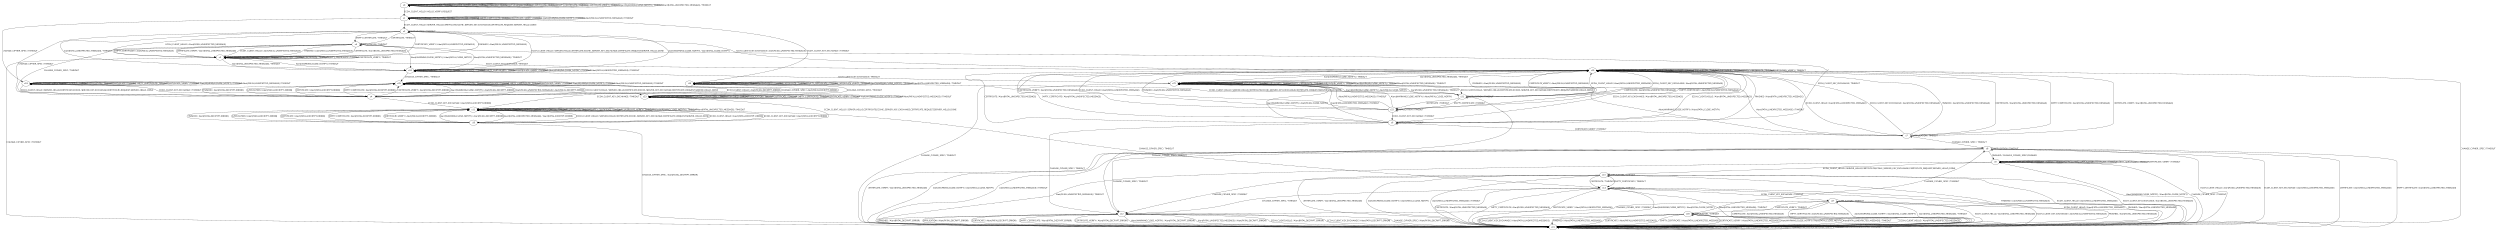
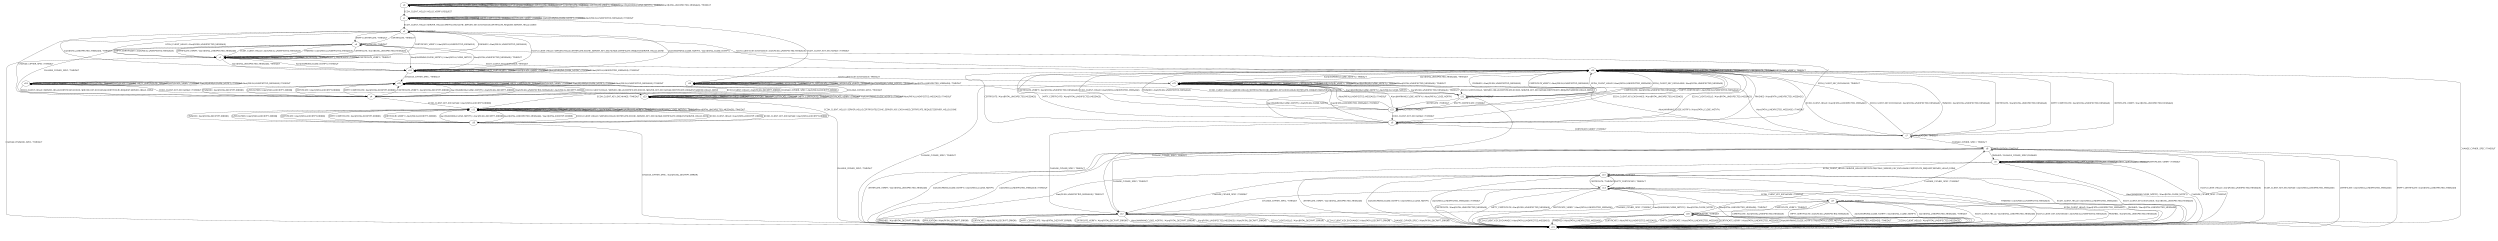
(172, 21) -> none
(1038, 138) -> (846, 221)
(24, 142) -> (24, 142)
